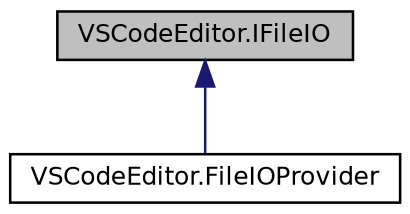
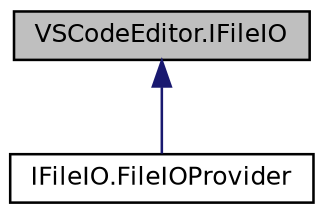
(205, 178) -> (162, 178)
